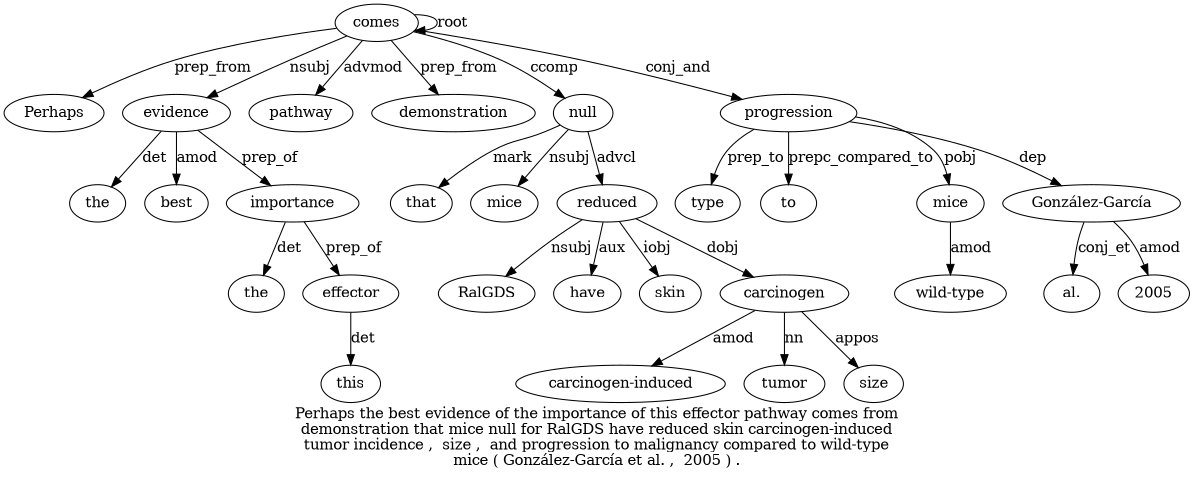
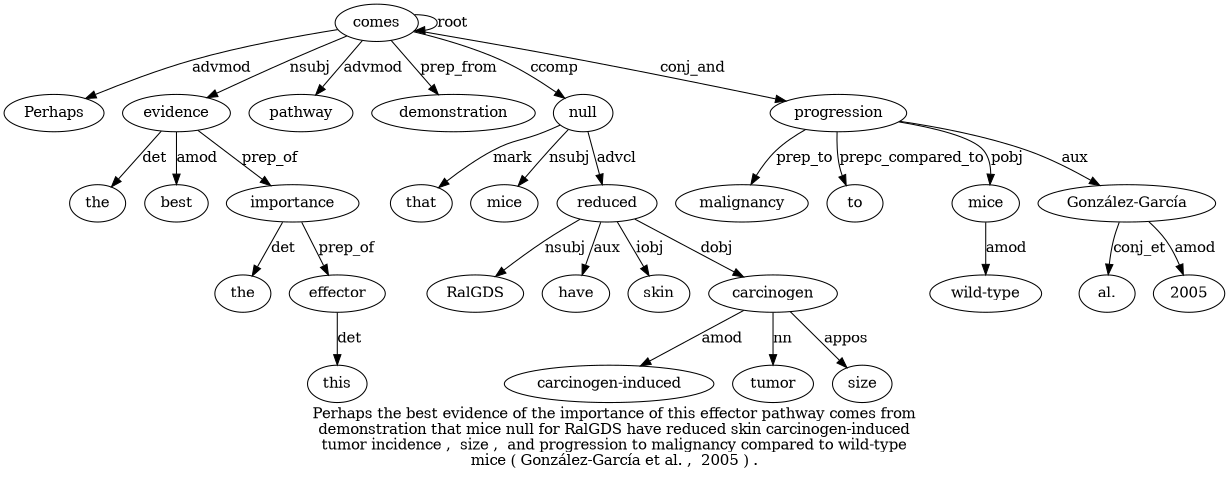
(213, 68) -> (222, 68)
(1033, 158) -> (1075, 158)
(708, 203) -> (742, 203)
